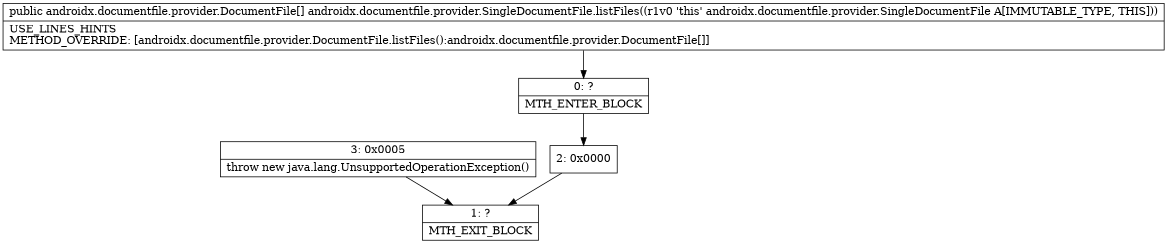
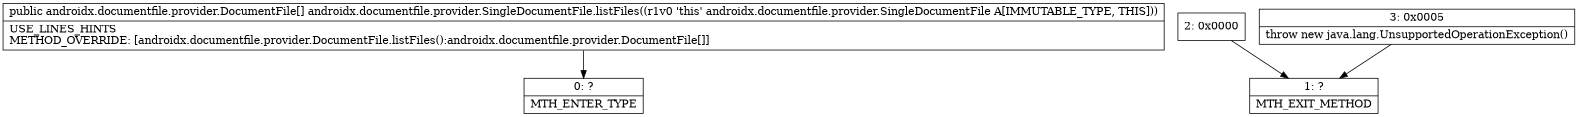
(584, 104) -> (584, 104)
(584, 126) -> none
(480, 231) -> (1314, 104)
